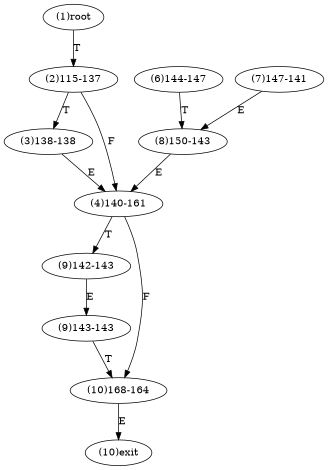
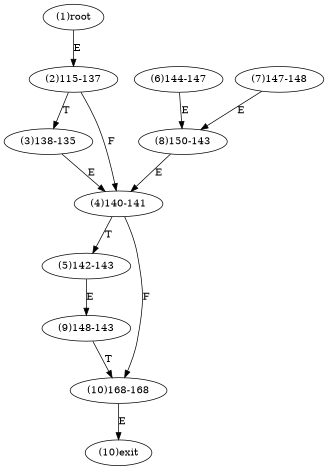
(77, 48) -> (77, 48)
(279, 79) -> (279, 79)
(185, 111) -> (185, 111)
(48, 142) -> (48, 142)
(119, 204) -> (119, 204)
(86, 266) -> (86, 266)
(86, 328) -> (86, 328)
(119, 391) -> (119, 391)
